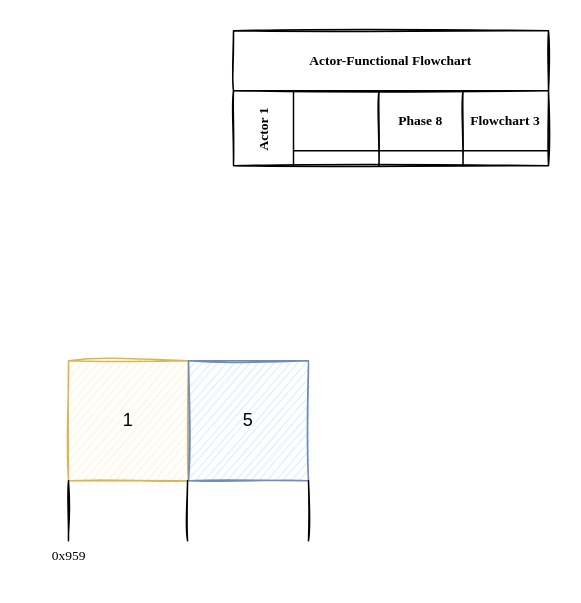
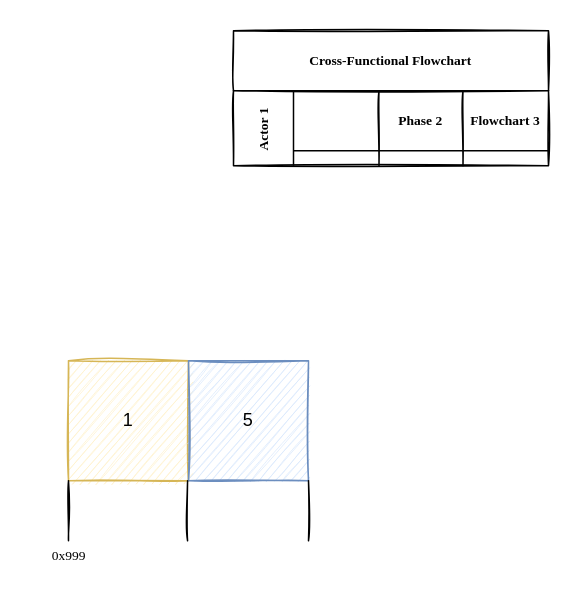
(390, 61) -> (390, 61)
(420, 121) -> (420, 121)
(69, 556) -> (69, 556)
